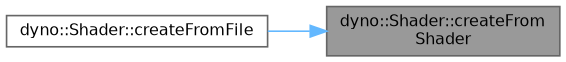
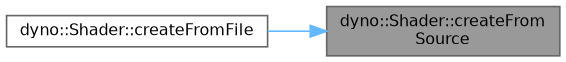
(443, 31) -> (443, 31)
